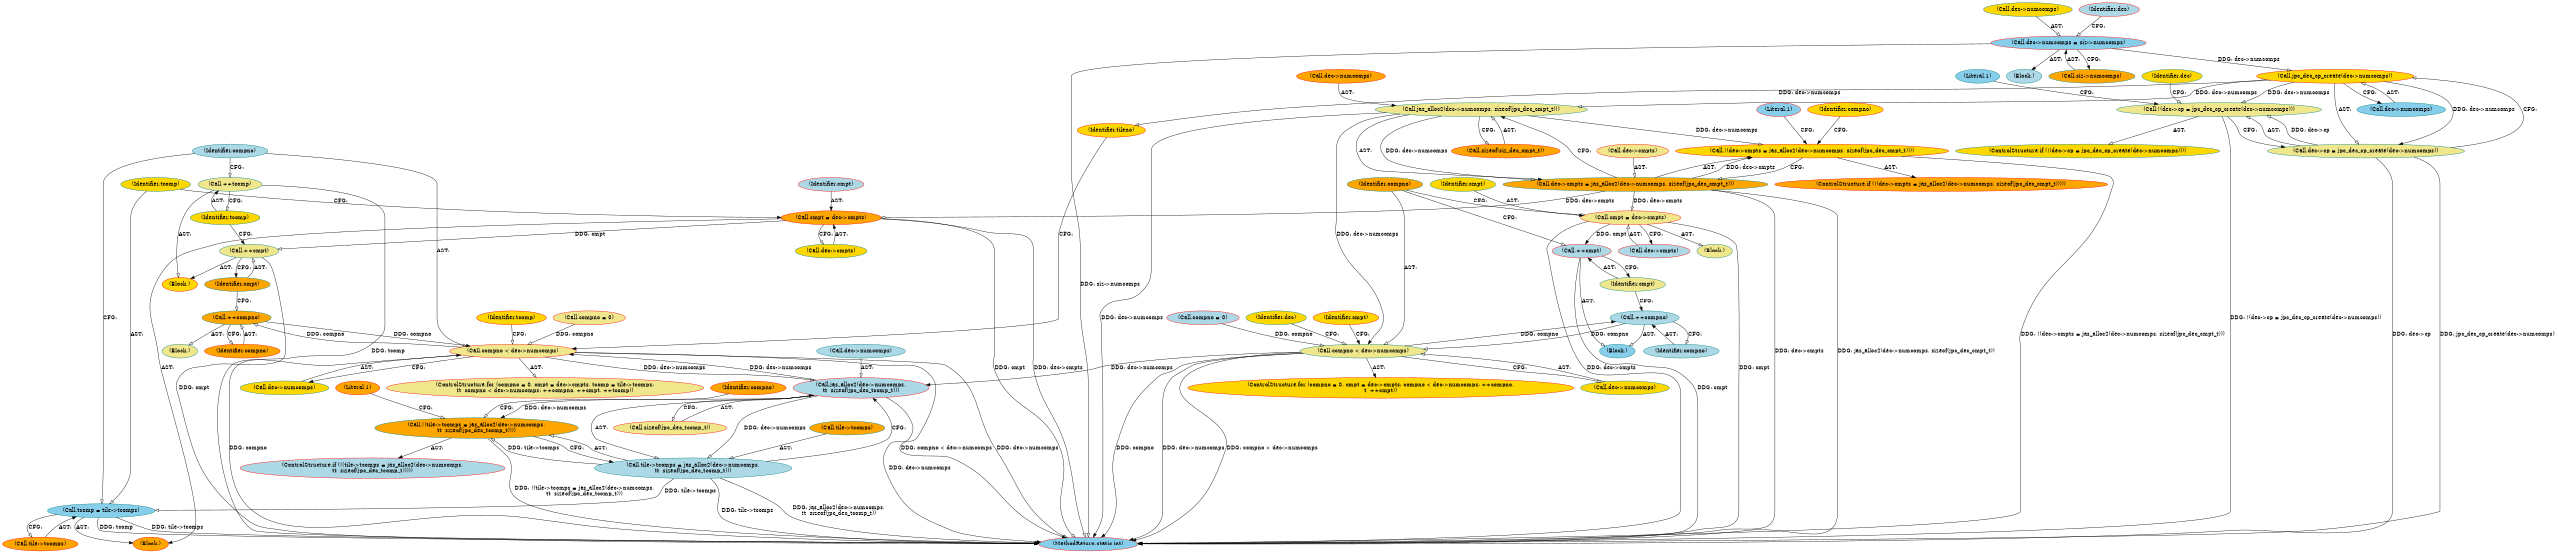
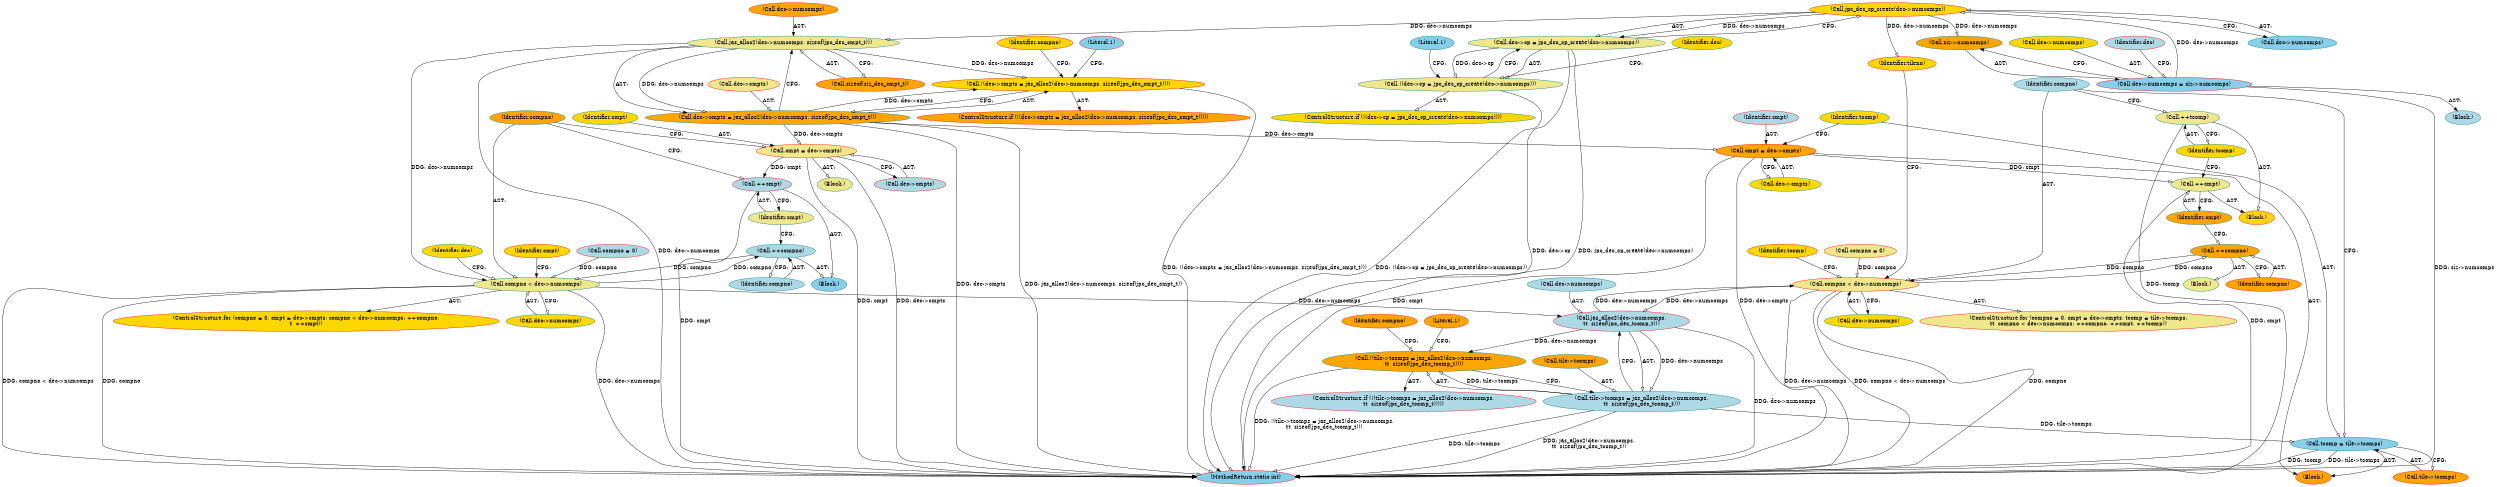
(2269, 90) -> (1945, 20)
(670, 428) -> none
